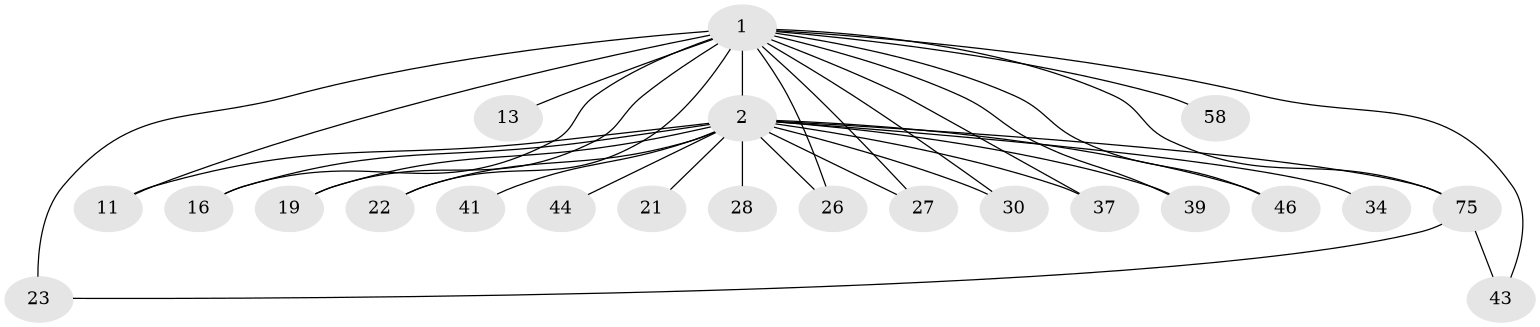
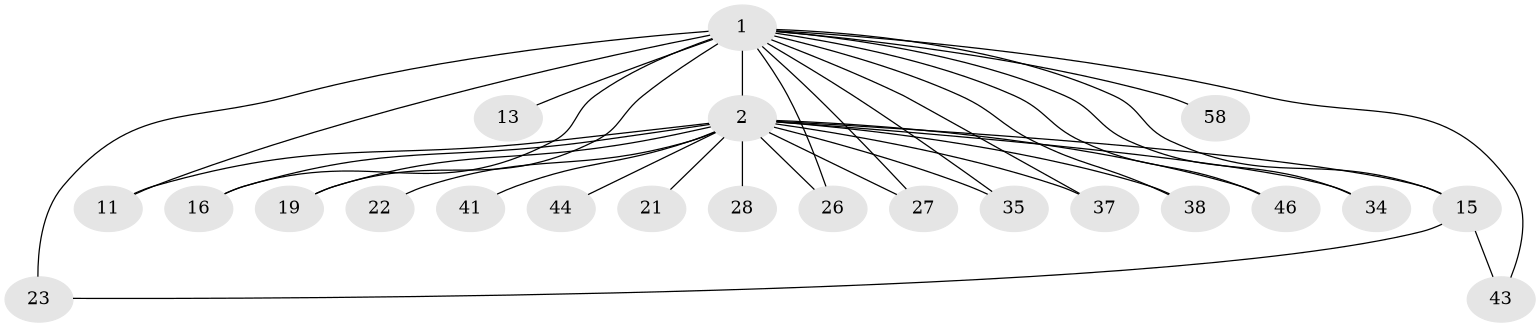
(589, 164) -> (1070, 98)
(1014, 209) -> (1014, 209)
(1195, 209) -> (1195, 209)
(1467, 209) -> (1467, 209)
